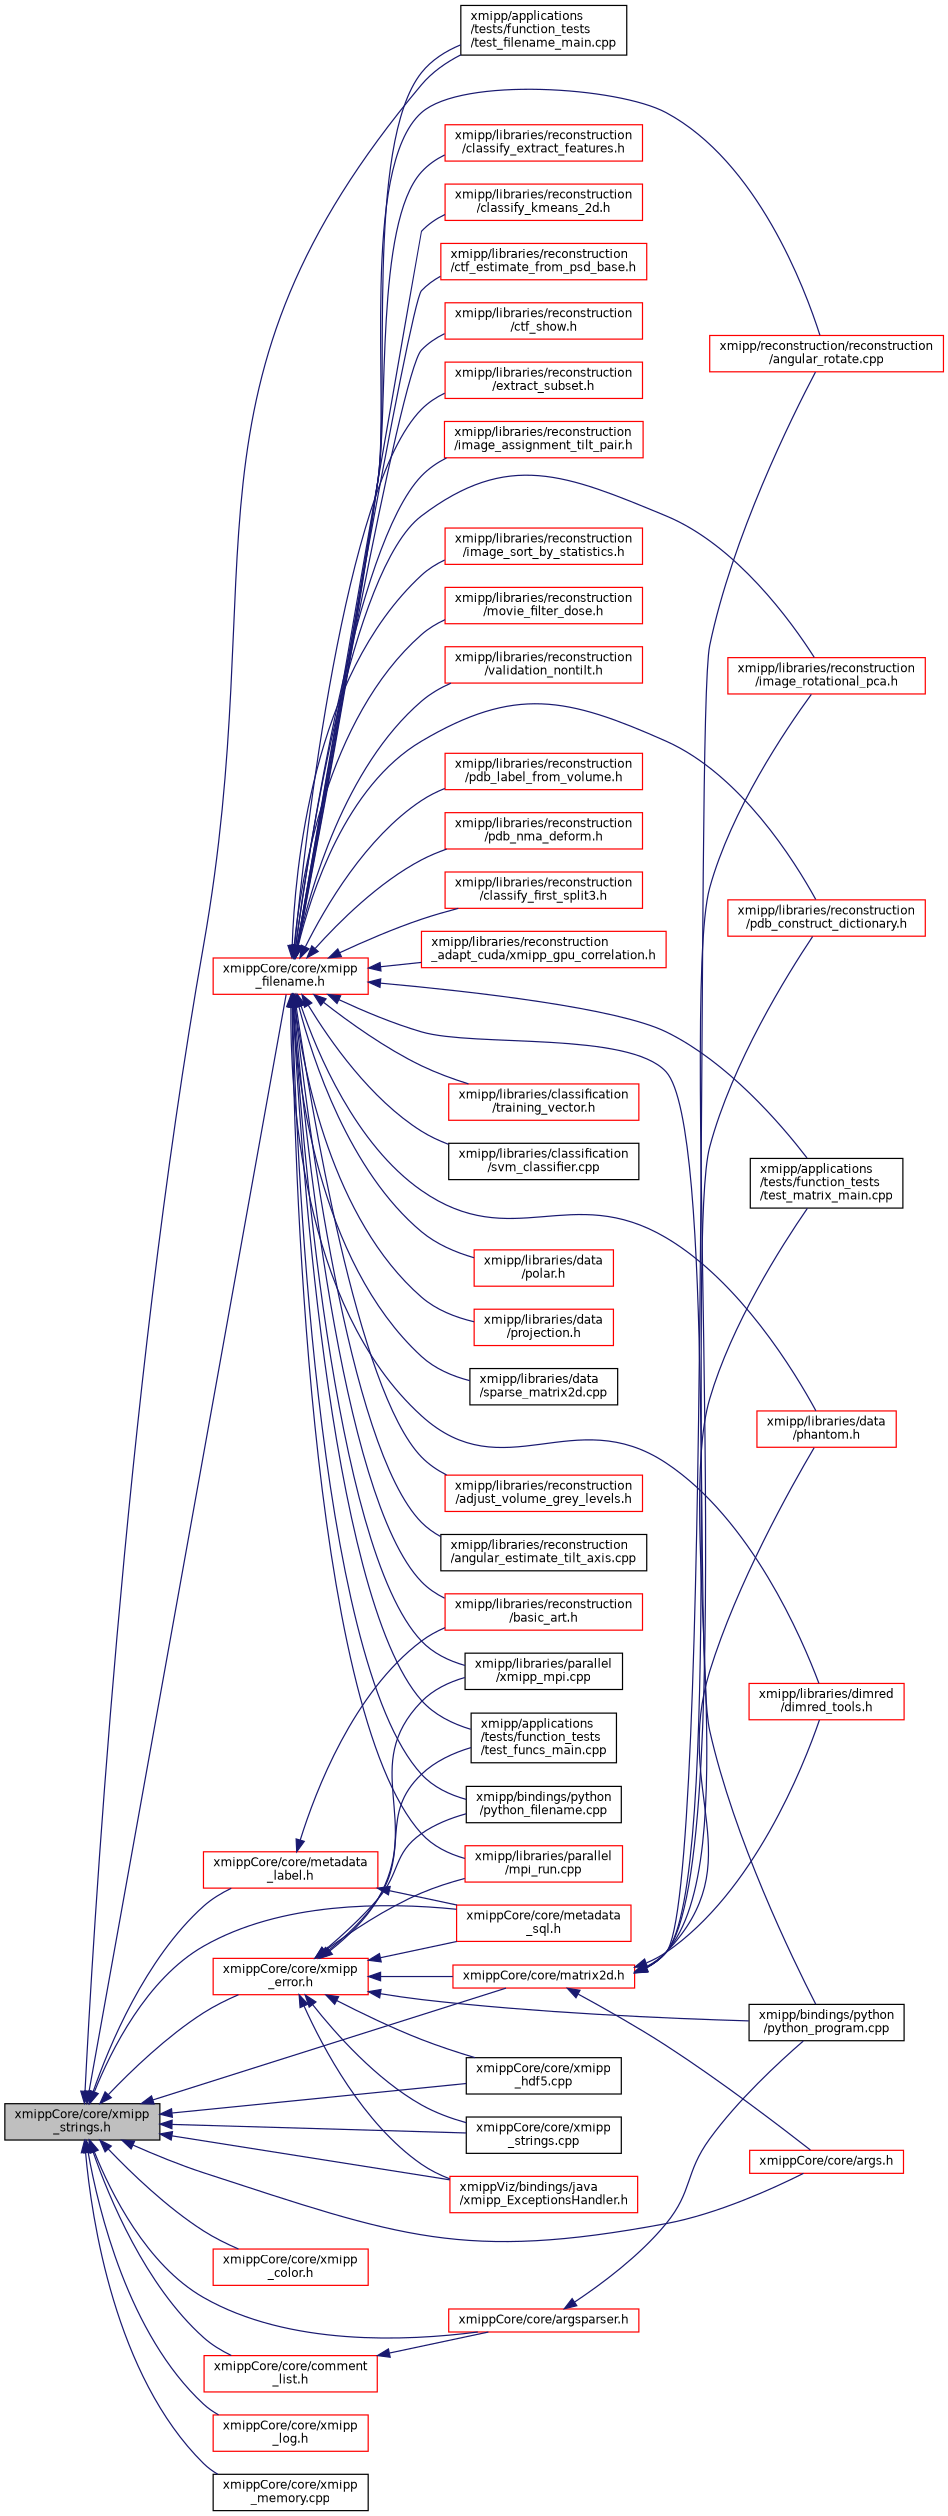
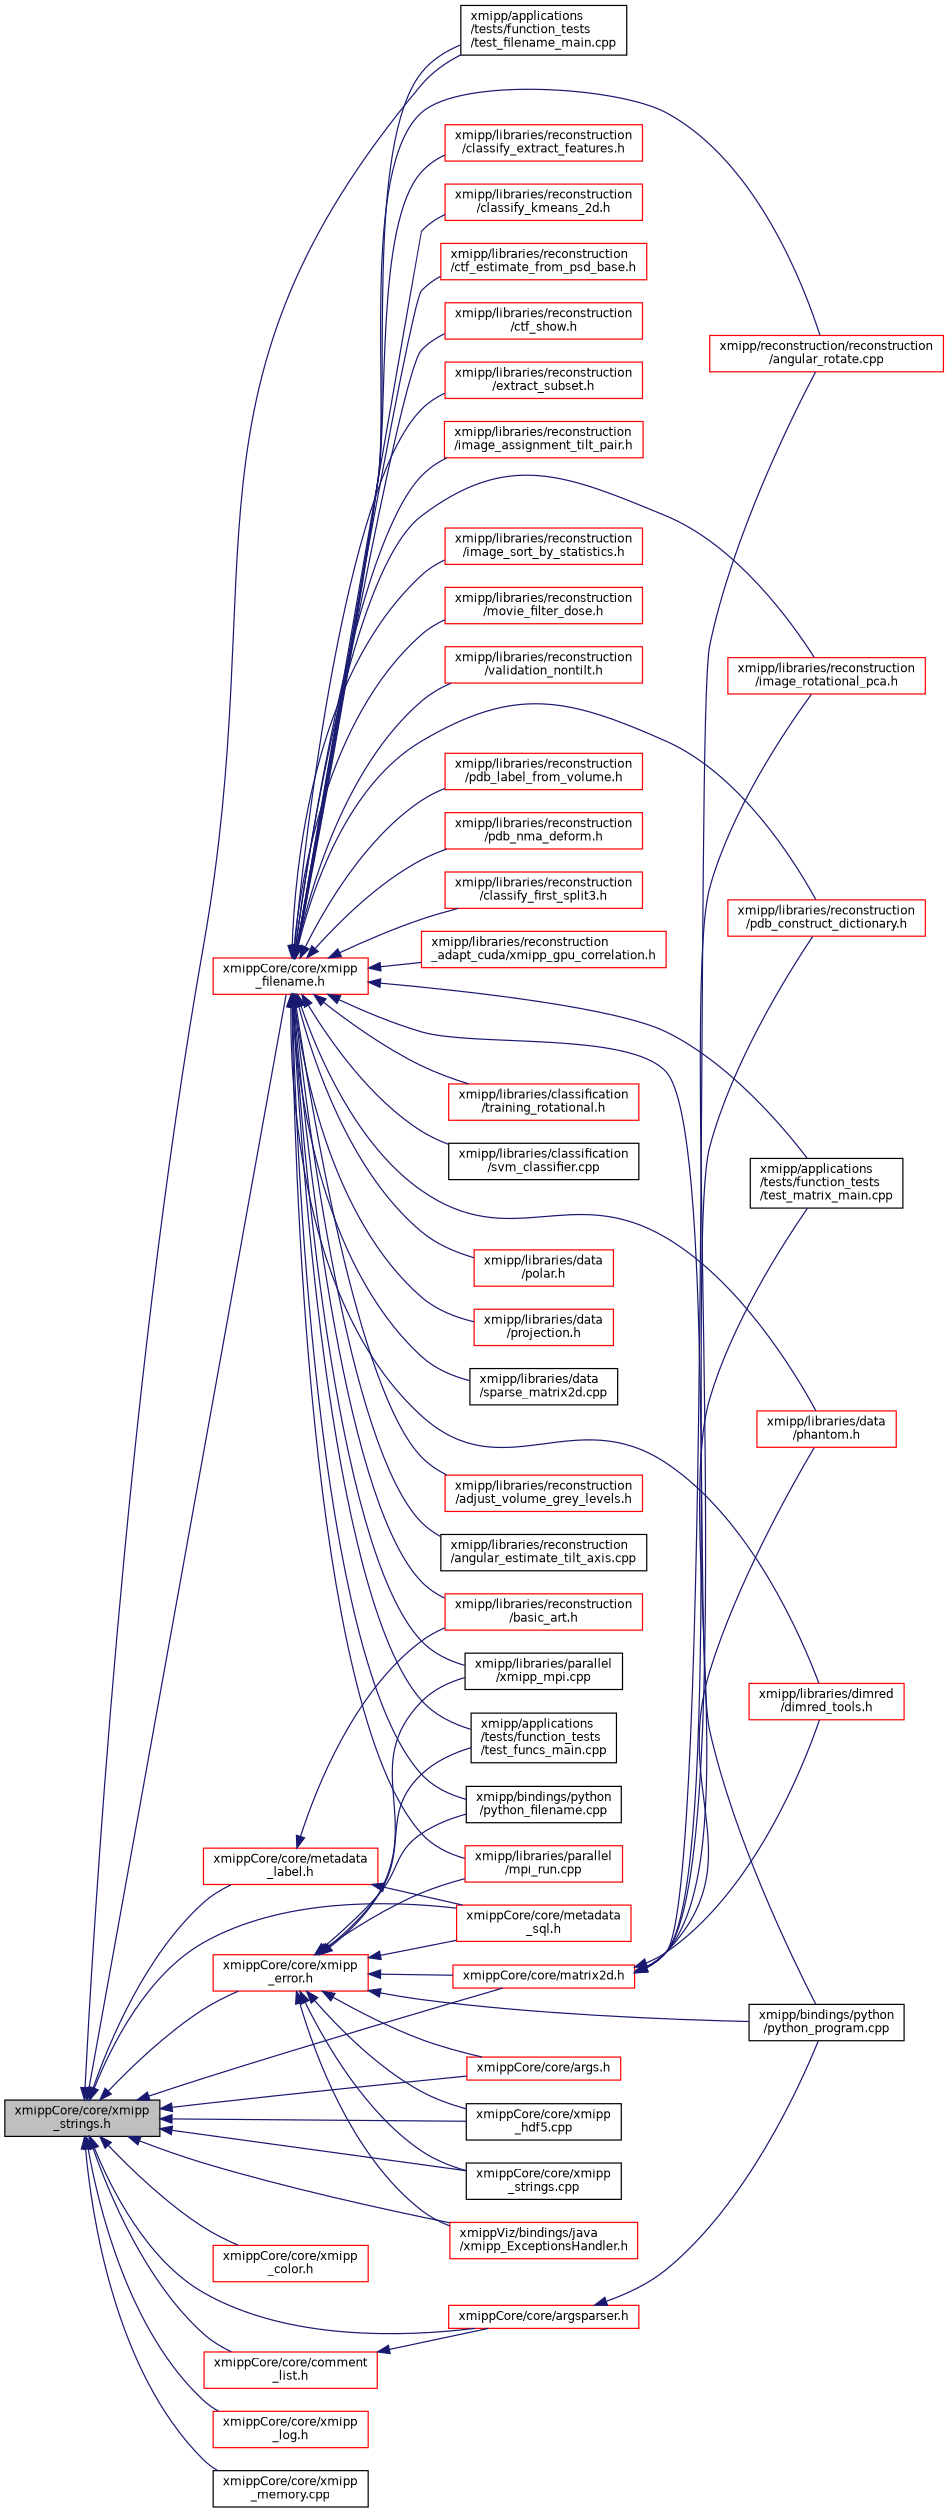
(544, 1102) -> (544, 1102)
(698, 2067) -> (405, 2033)
